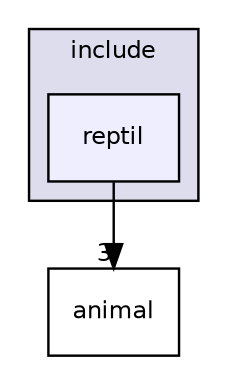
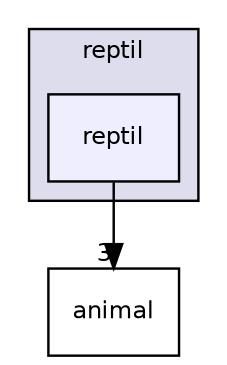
(114, 52) -> (114, 52)
